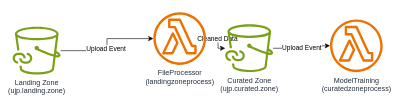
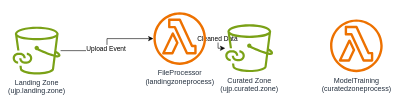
(302, 46) -> none
